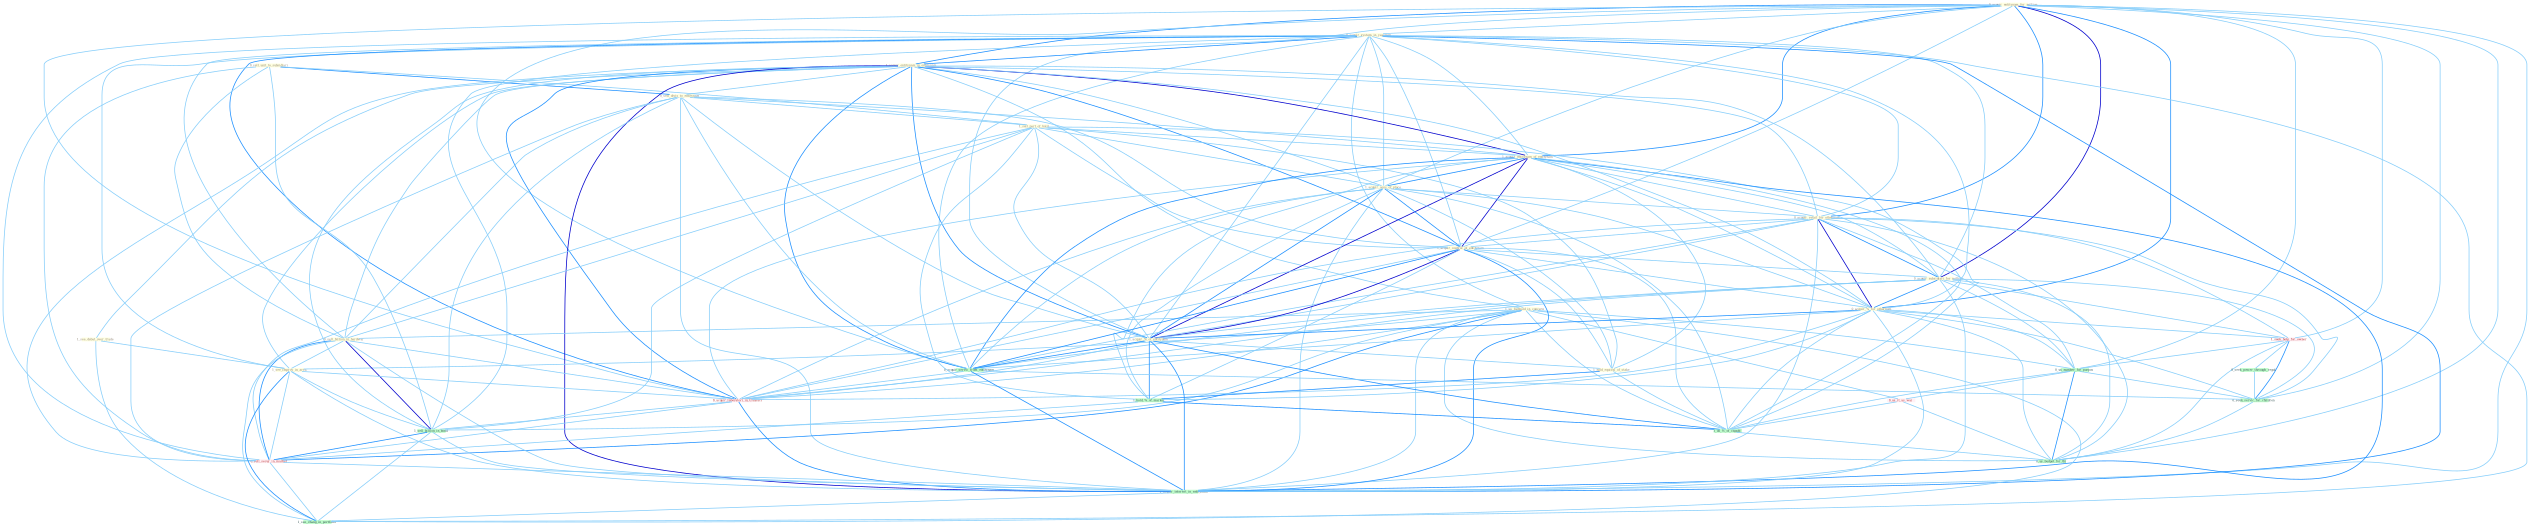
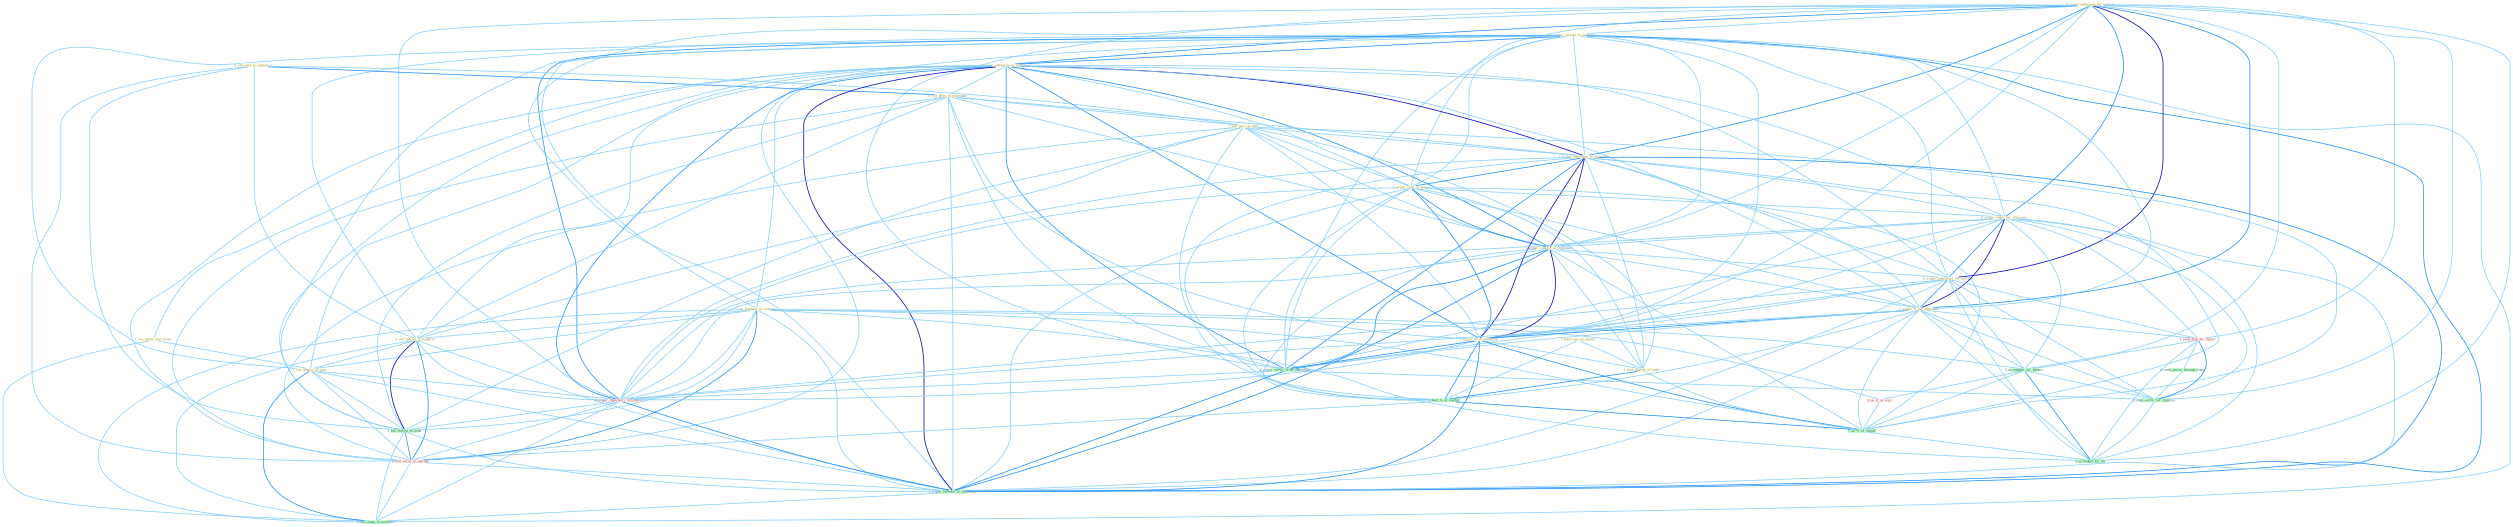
none -> (1579, 339)
(1977, 431) -> none
none -> (474, 473)
